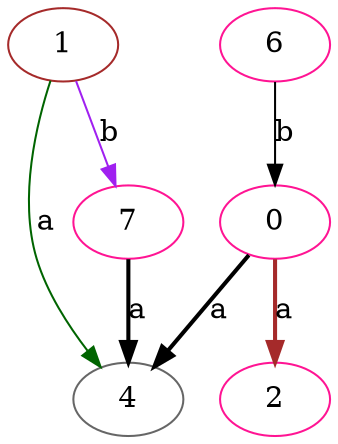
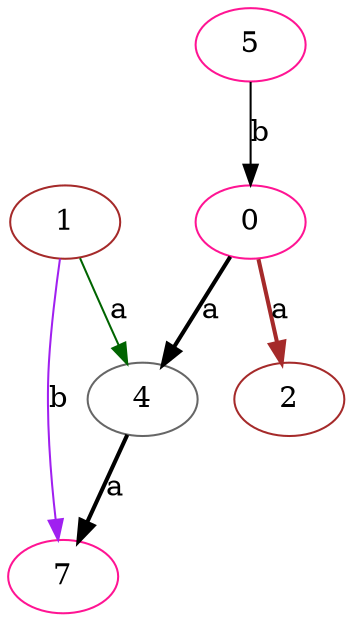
(275, 45) -> (251, 45)
(128, 300) -> (107, 479)
(275, 399) -> (289, 399)
